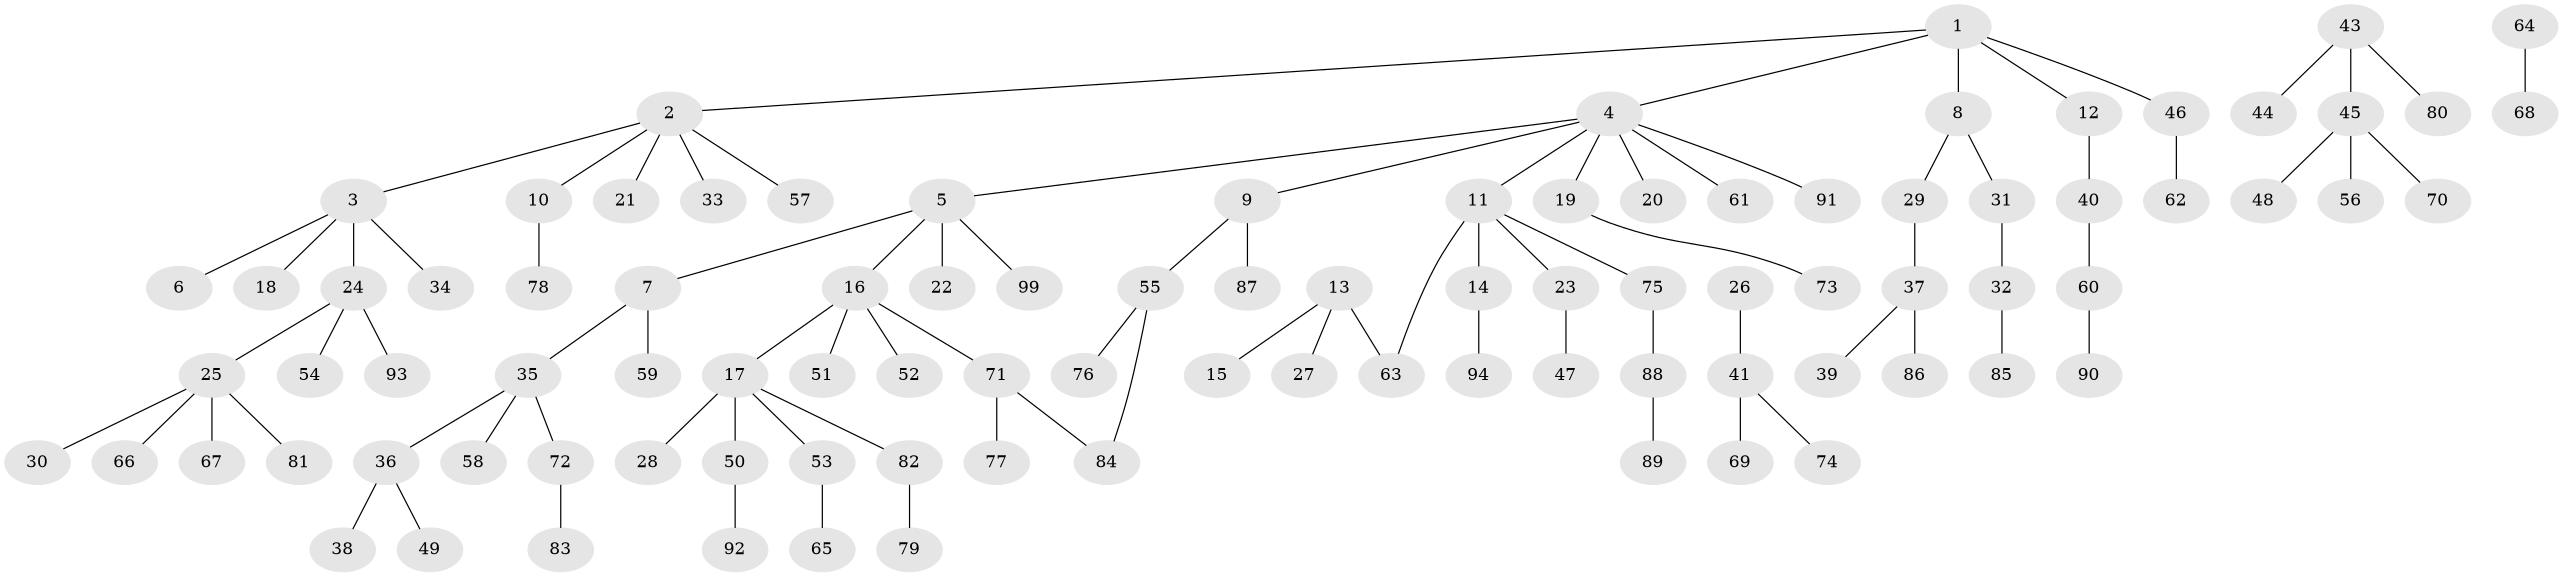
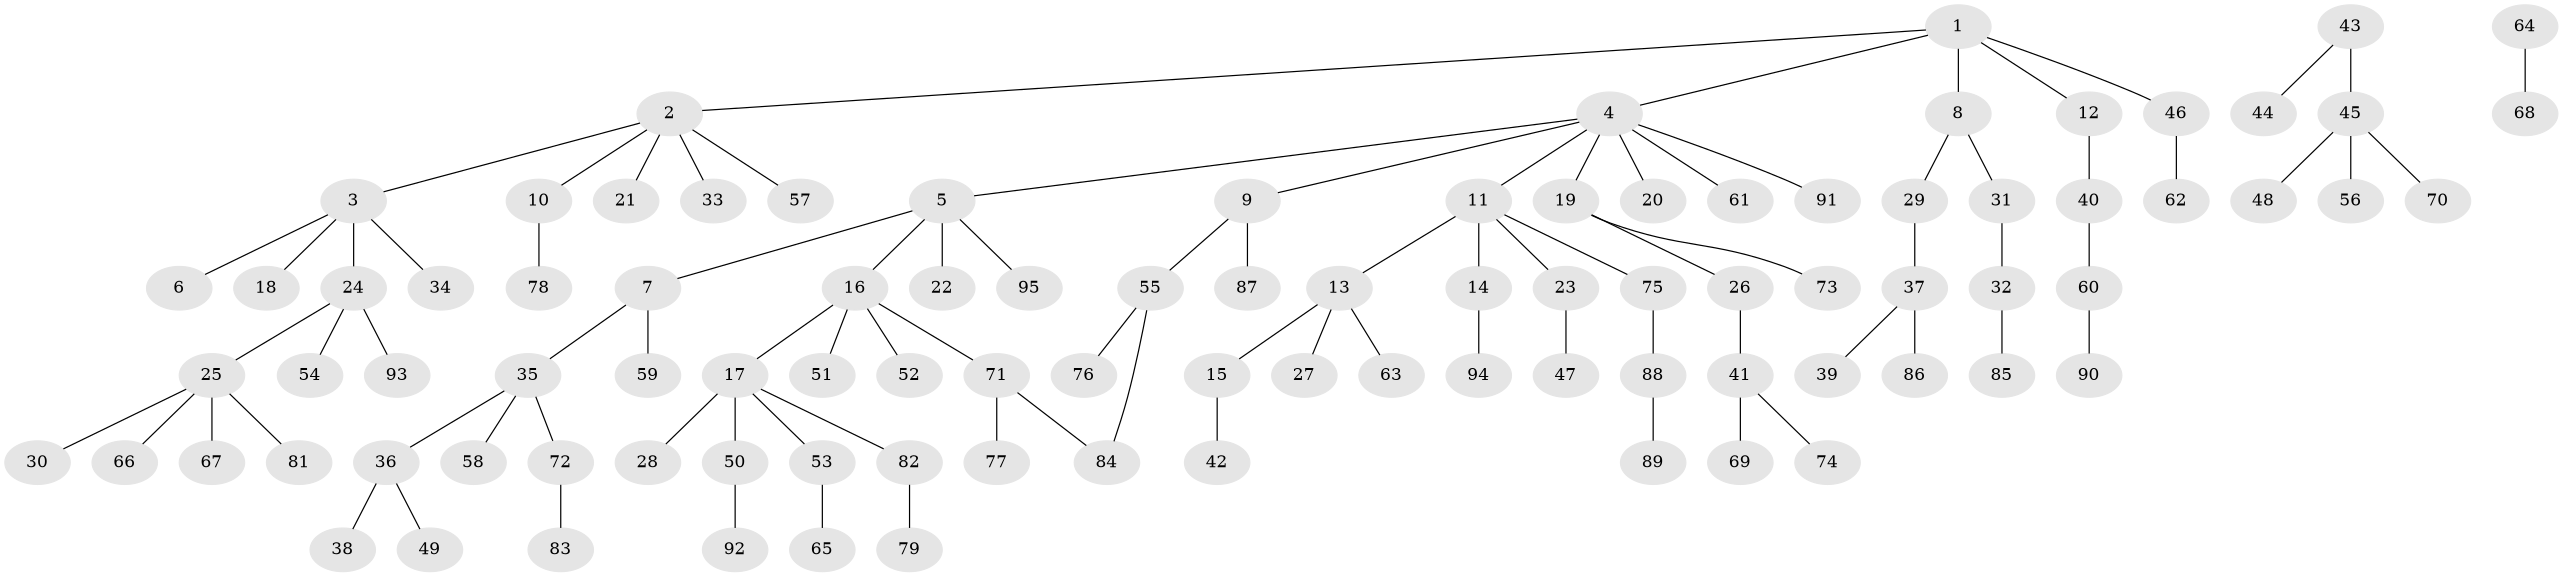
(2438, 114) -> none
none -> (1653, 245)
(1426, 285) -> (1409, 245)
(1029, 288) -> (1029, 288)
none -> (1217, 463)
